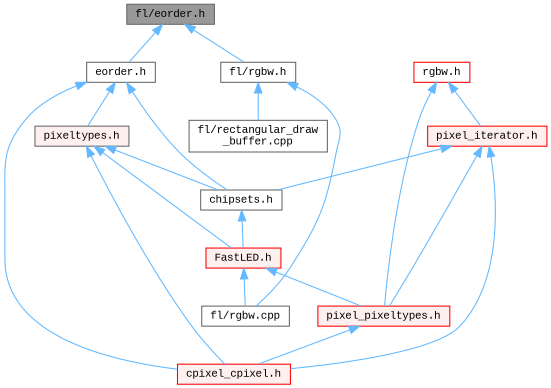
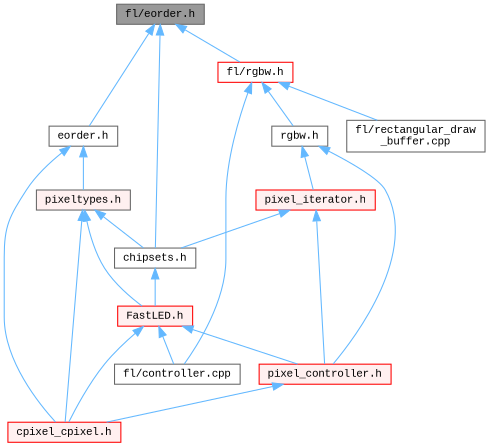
(258, 72) -> (255, 72)
(442, 72) -> (300, 136)
none -> (281, 109)
(174, 147) -> (158, 142)
(246, 316) -> (177, 374)
(384, 316) -> (325, 374)
(460, 326) -> (97, 374)
